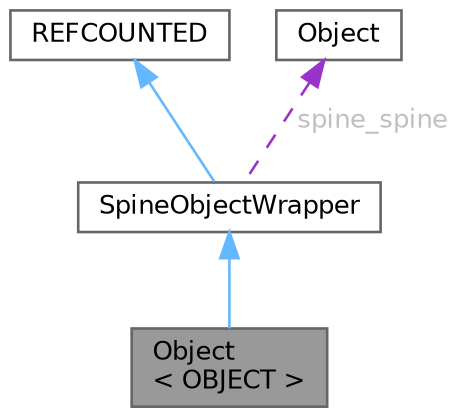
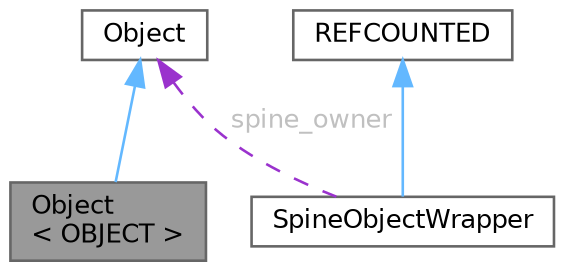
(369, 121) -> (308, 121)
(229, 294) -> (125, 134)
